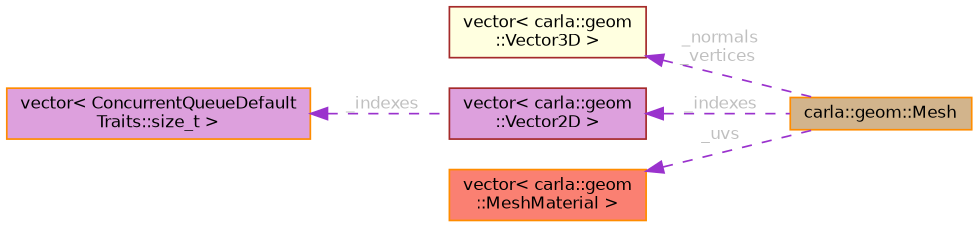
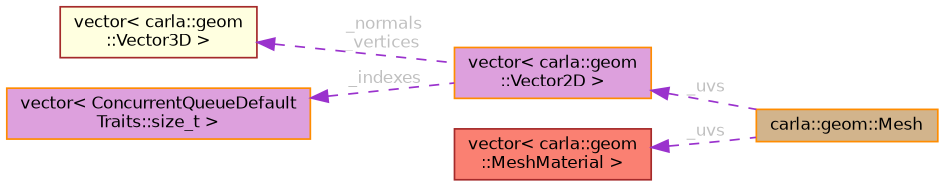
(738, 79) -> (364, 53)
(718, 104) -> (704, 87)
(548, 114) -> (553, 73)
(548, 195) -> (553, 154)
